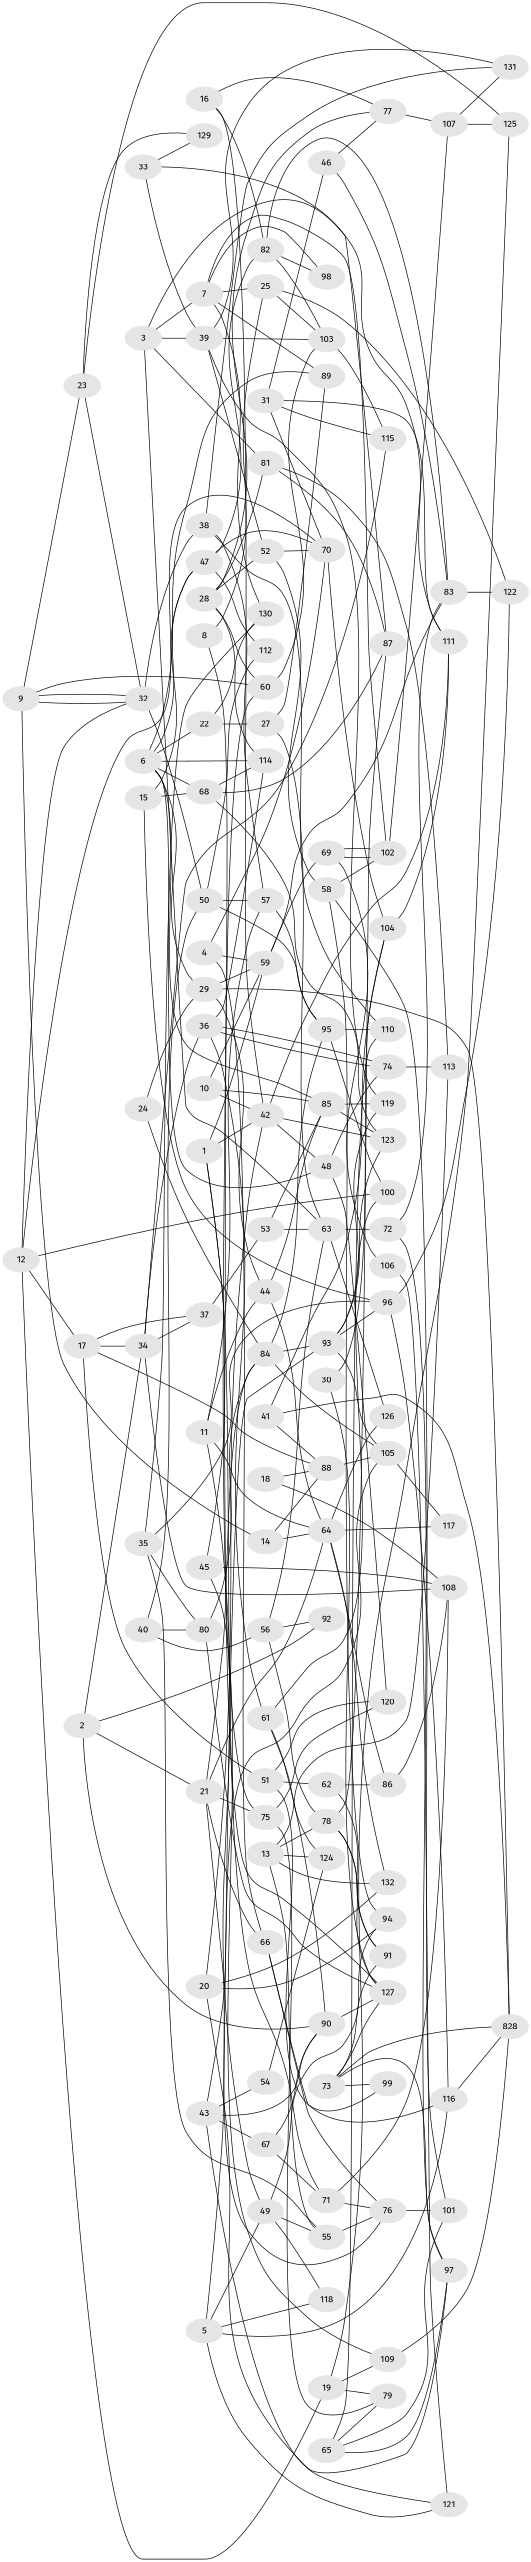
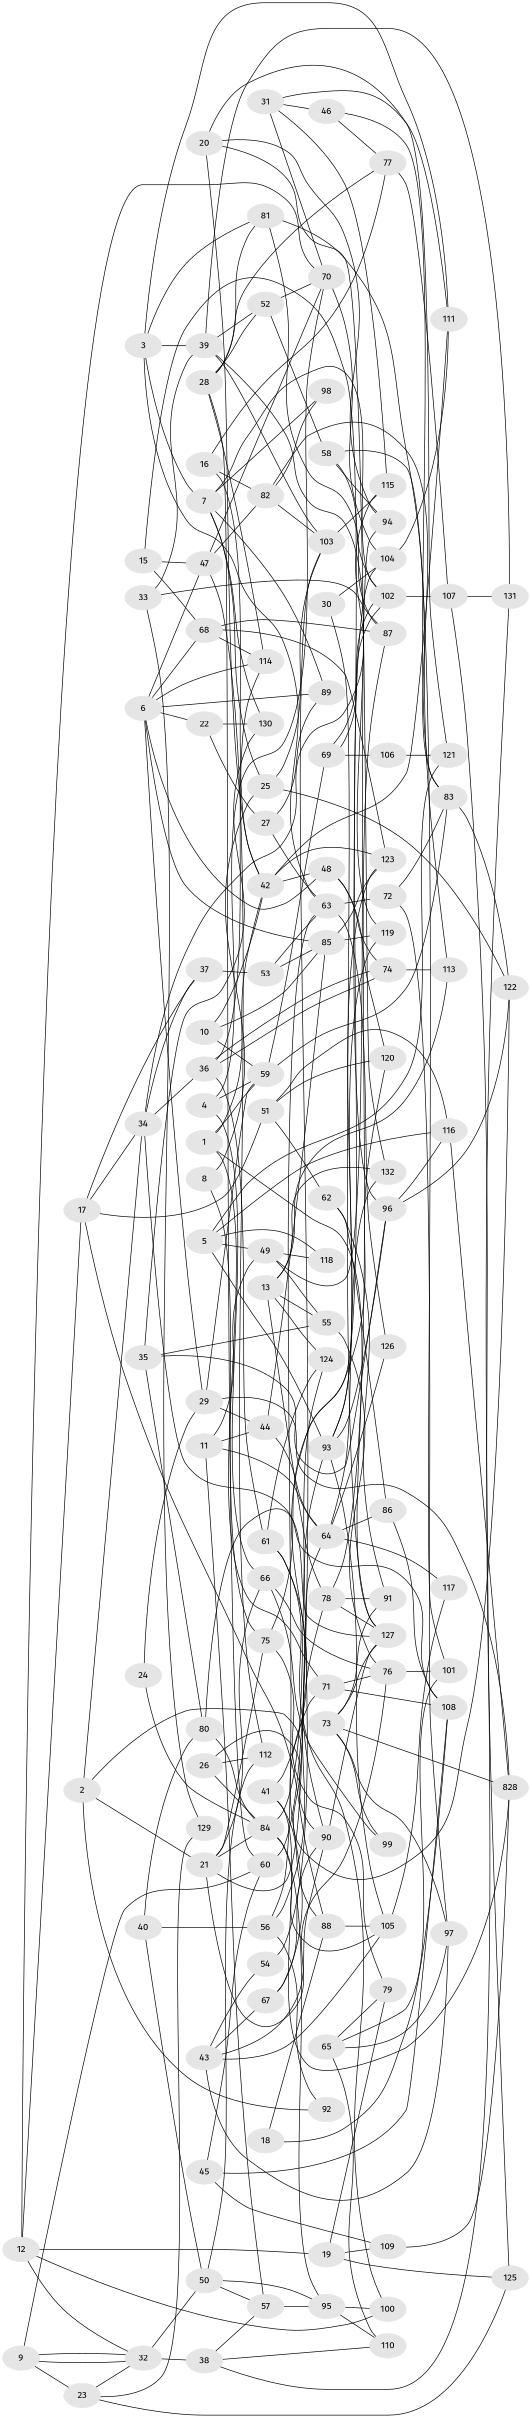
(266, 1542) -> none
none -> (204, 1766)
